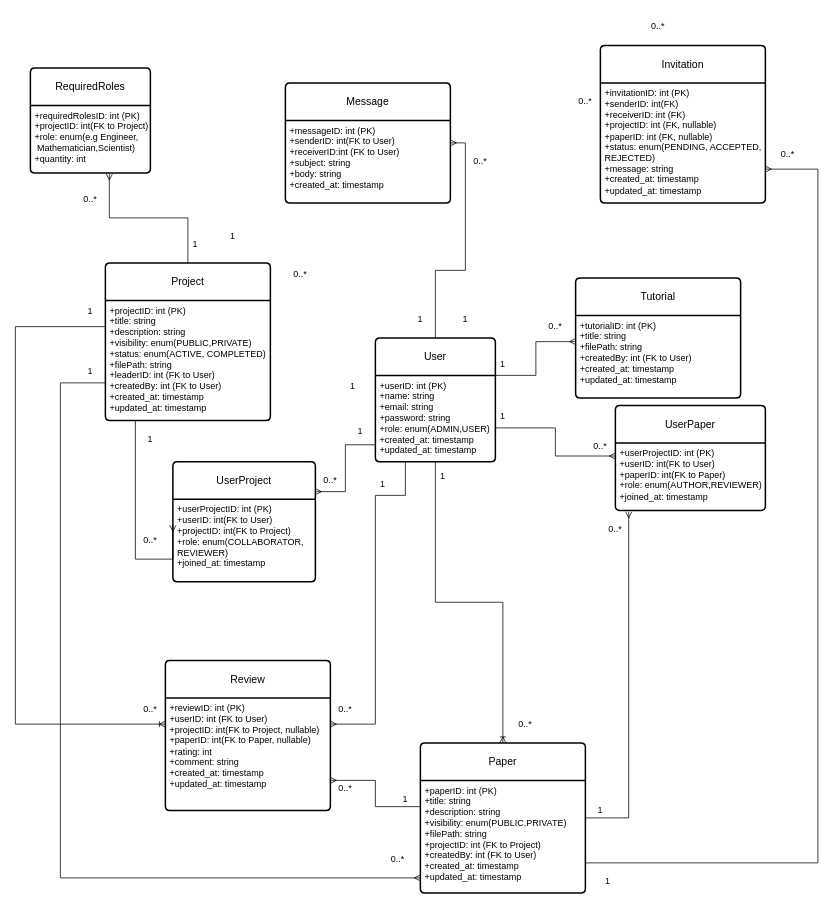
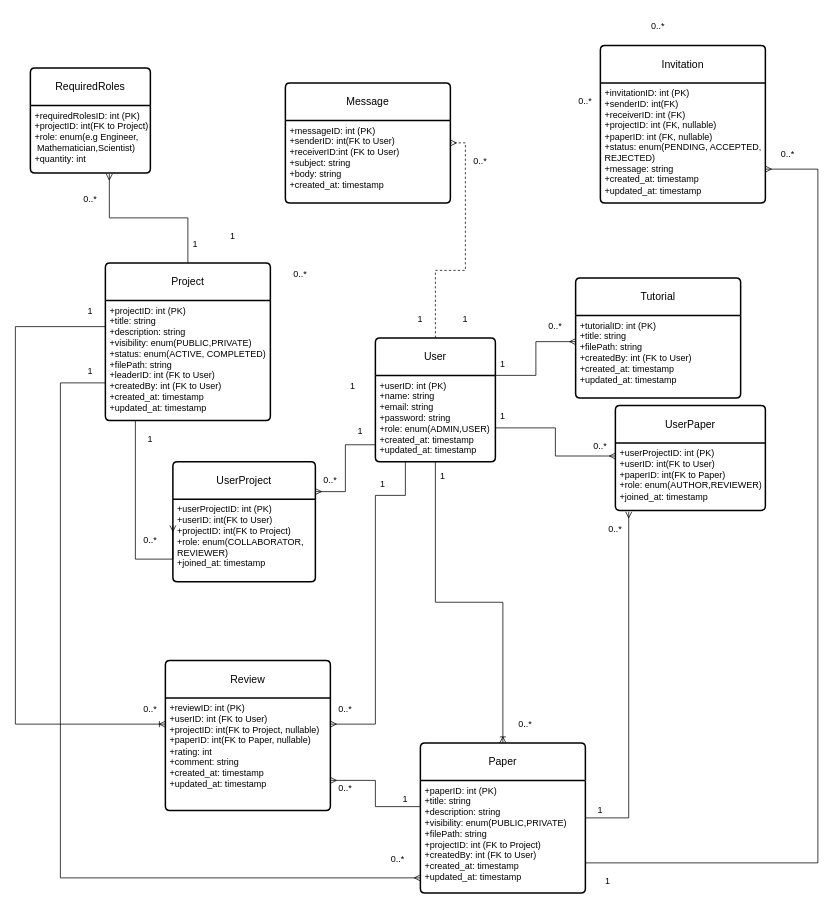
(465, 248) -> (465, 248)
